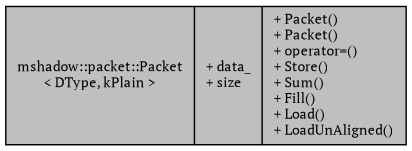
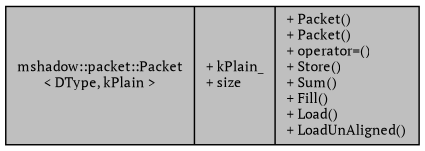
(228, 67) -> (235, 67)
